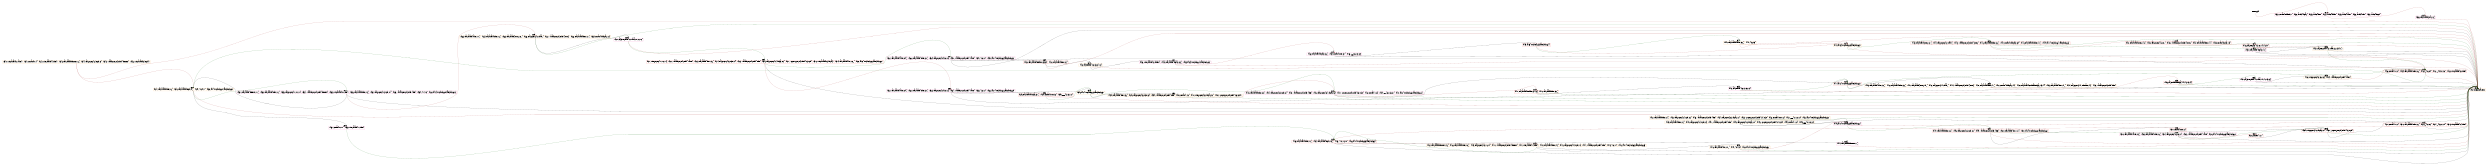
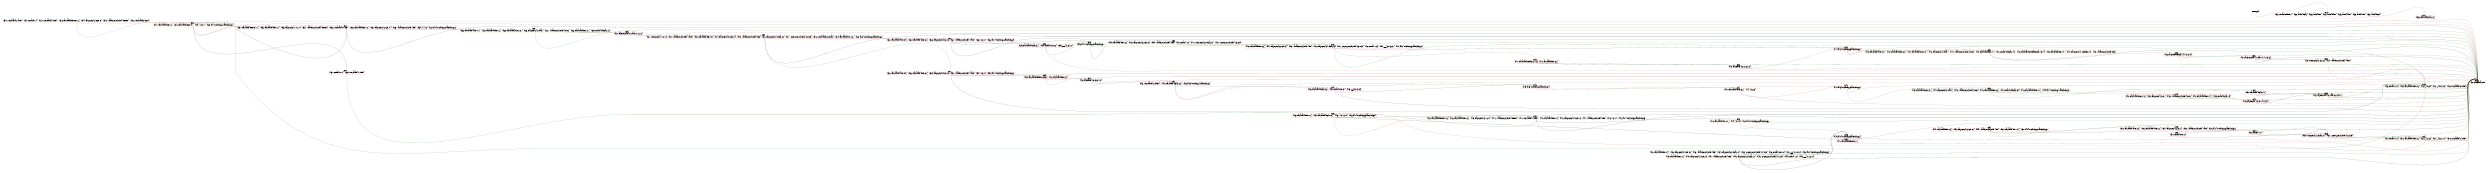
none -> (1355, 86)
